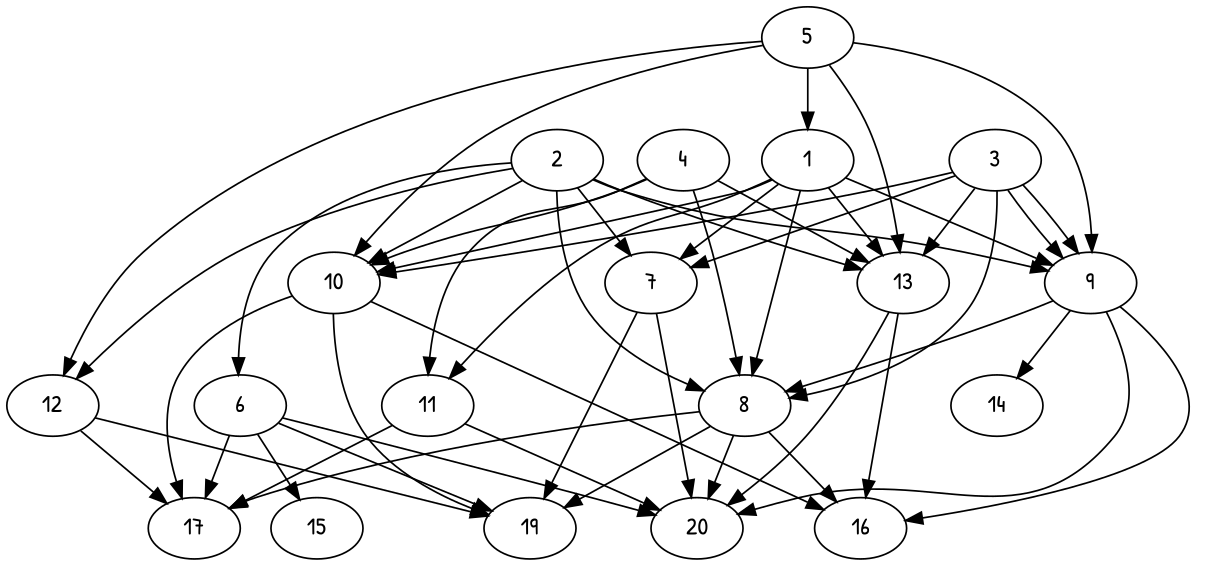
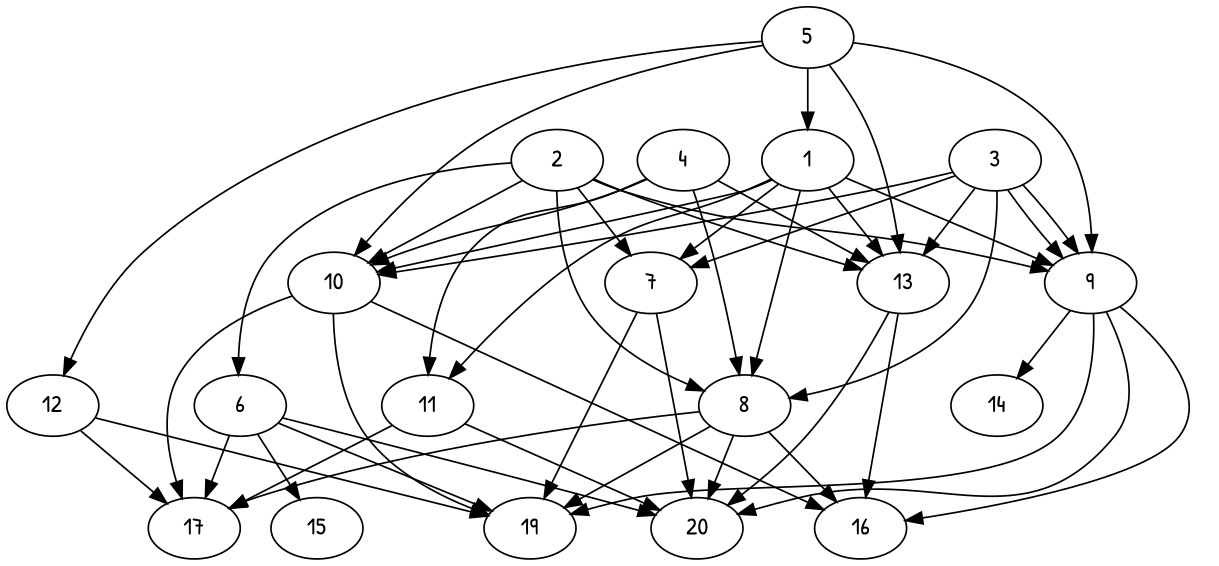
(272, 235) -> none
(960, 335) -> (907, 480)
